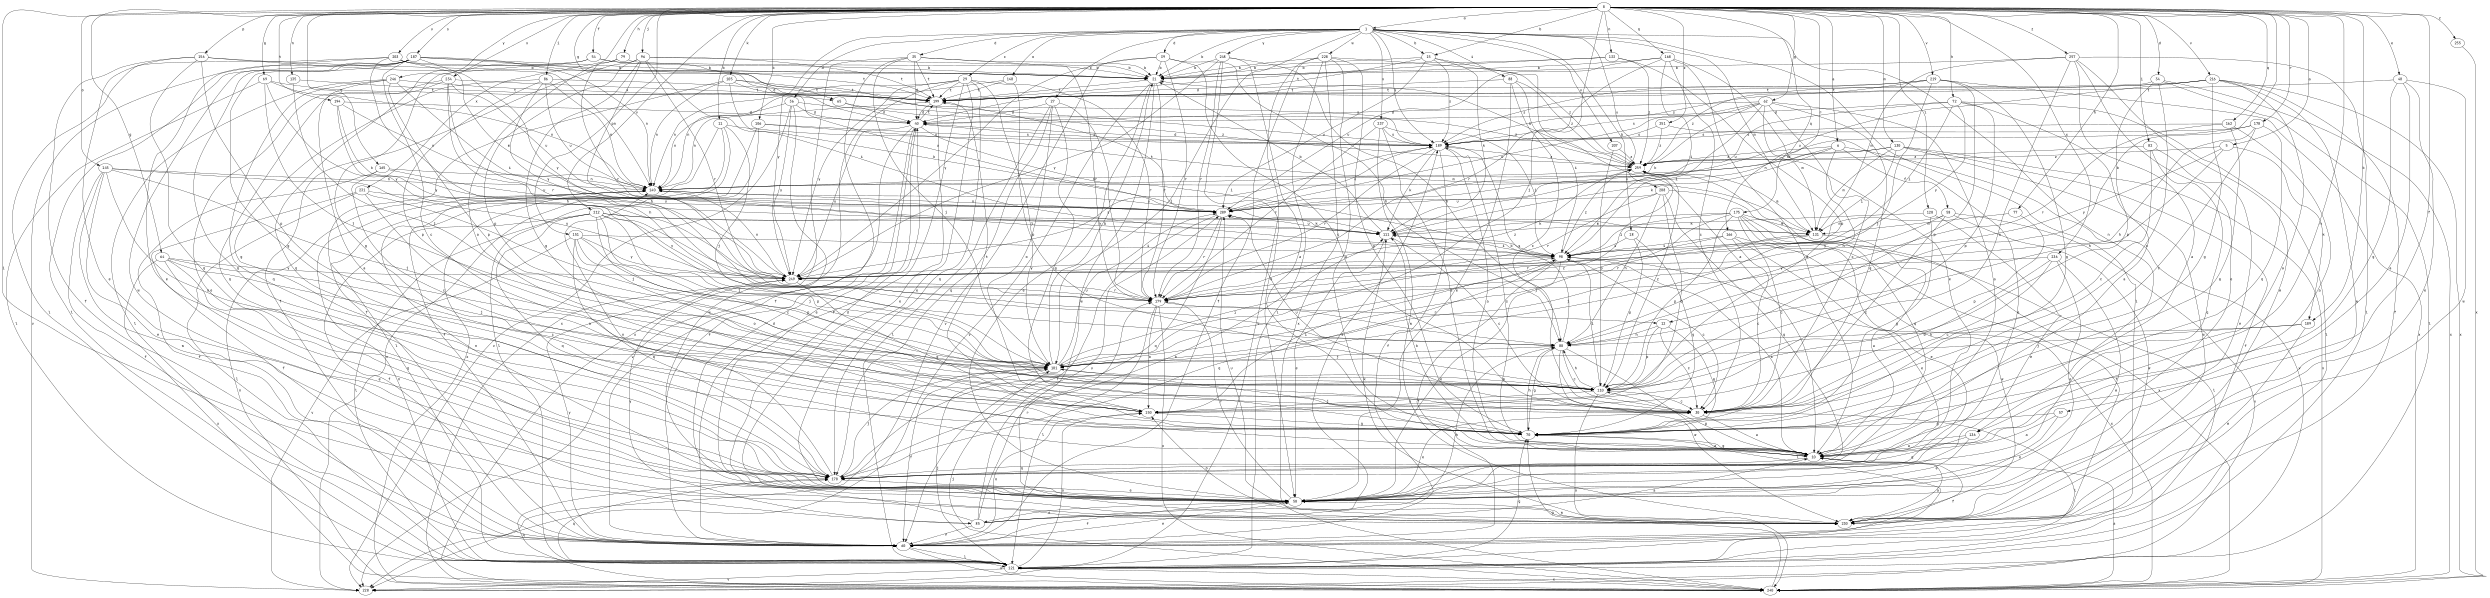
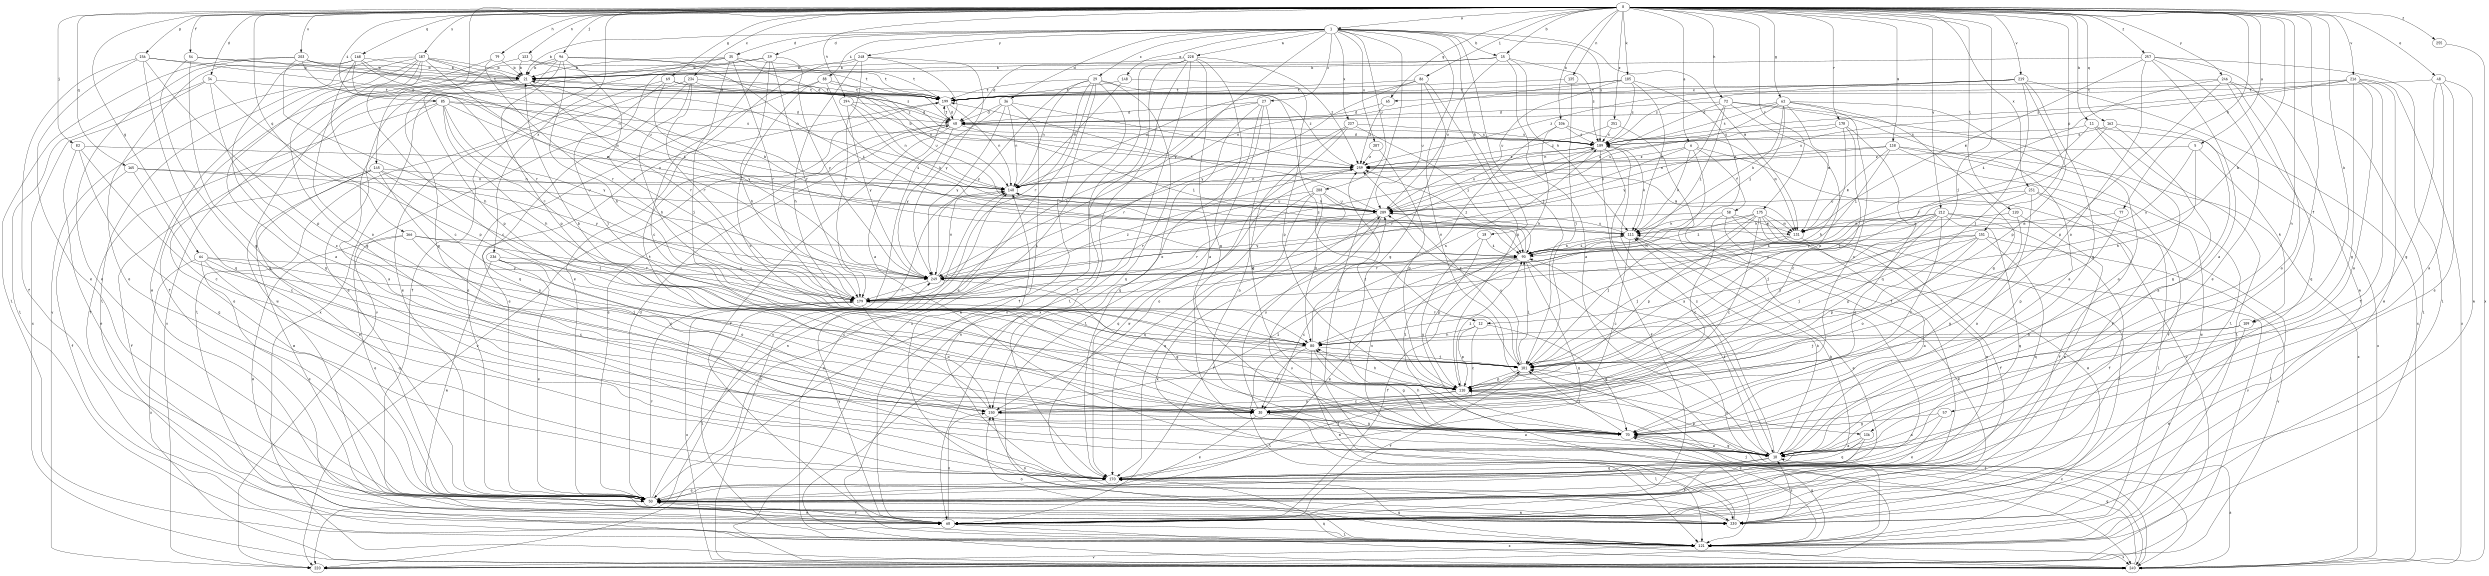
(1129, 506) -> (269, 332)
